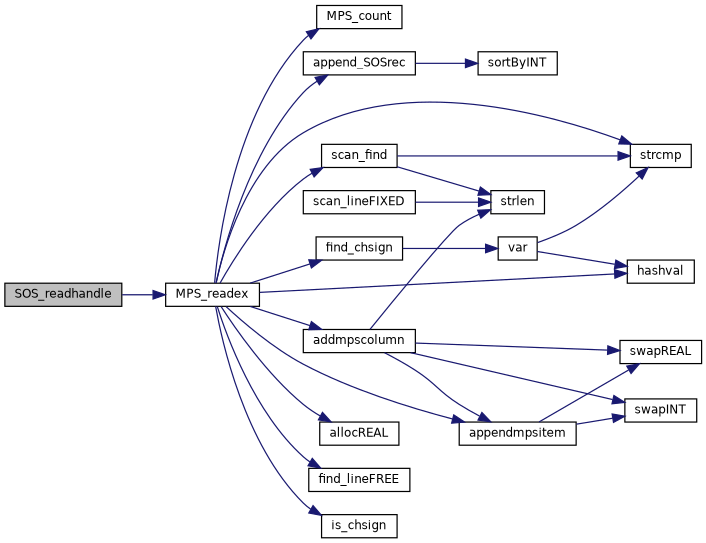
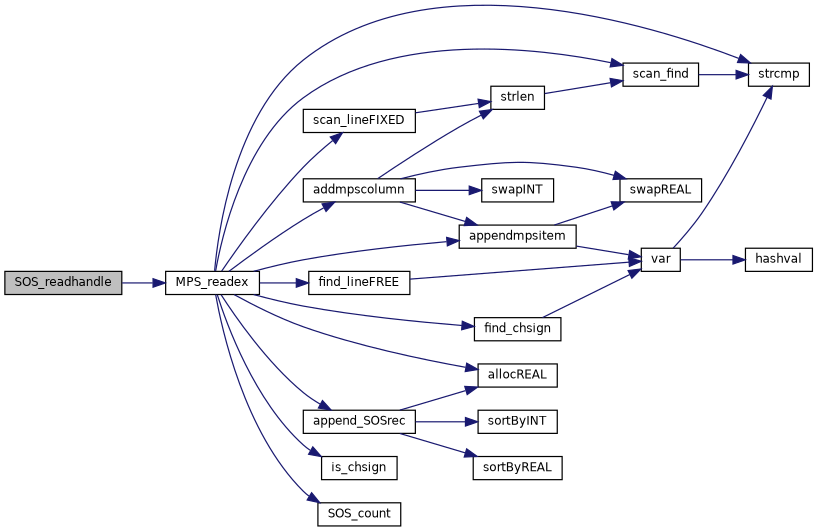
(359, 17) -> (359, 514)
(438, 179) -> (578, 88)
none -> (519, 271)
(437, 283) -> (273, 202)
none -> (433, 400)
(595, 421) -> (603, 250)
none -> (518, 468)
